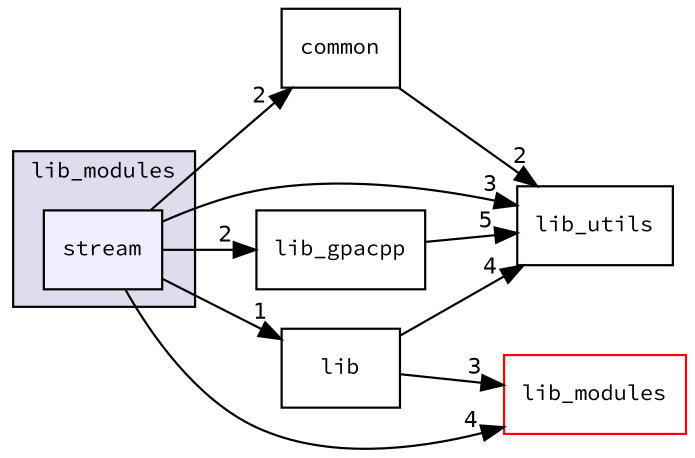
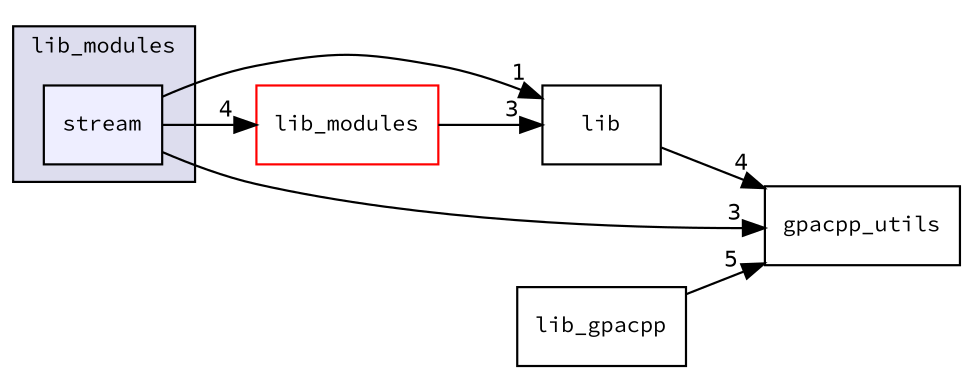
(341, 48) -> none
(595, 226) -> (862, 226)
(209, 250) -> none
(441, 379) -> (479, 125)
